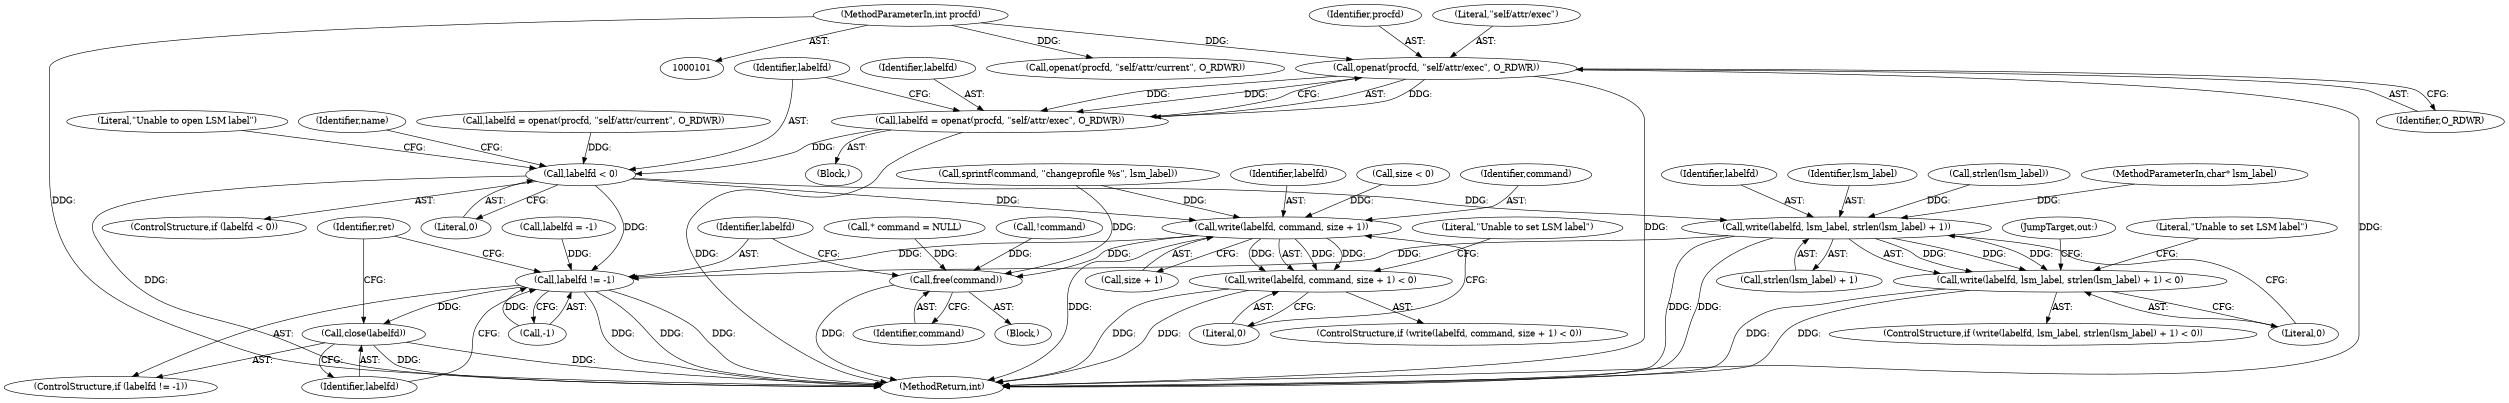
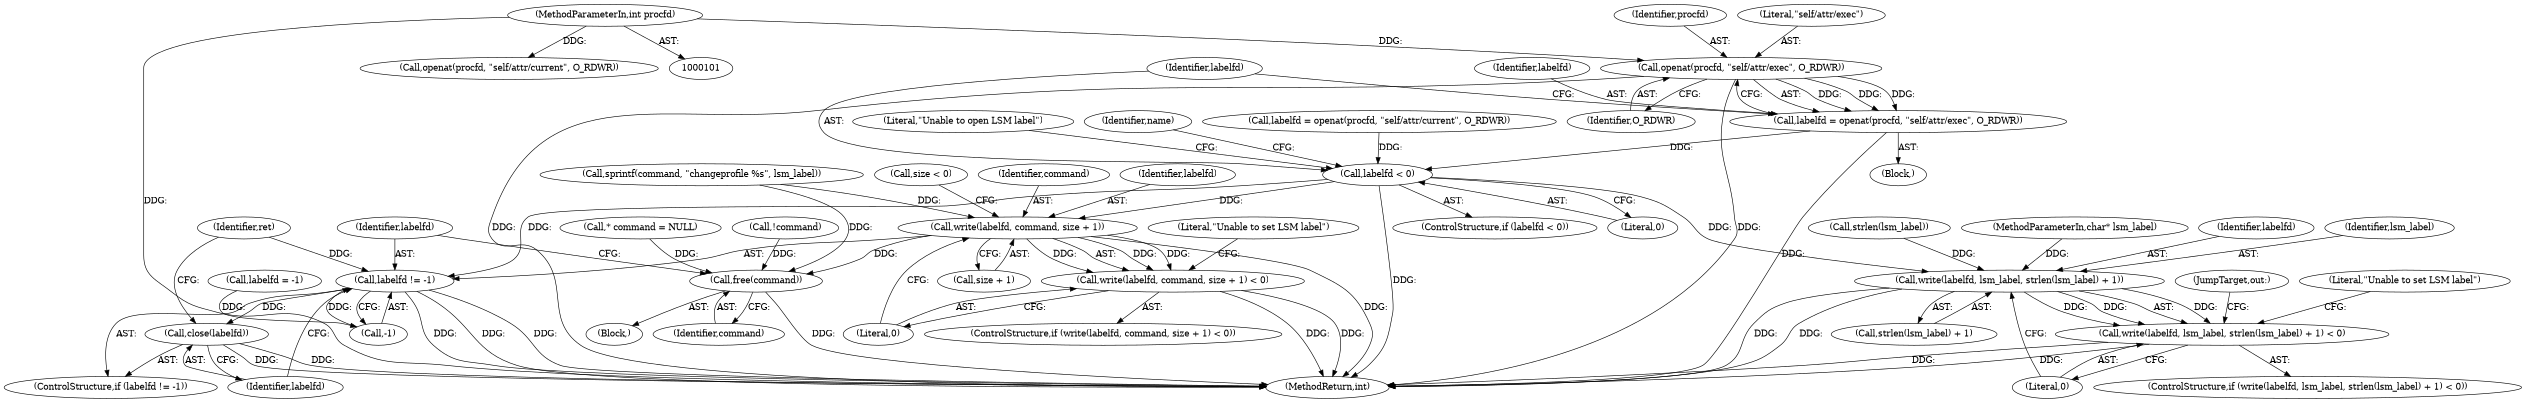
(1363, 201) -> (988, 201)
(566, 252) -> (270, 320)
(495, 255) -> (342, 255)
(912, 255) -> (755, 255)
(1184, 267) -> none
